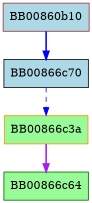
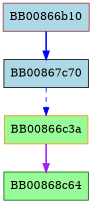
(46, 17) -> (46, 17)
(46, 74) -> (46, 74)
(46, 186) -> (46, 186)
